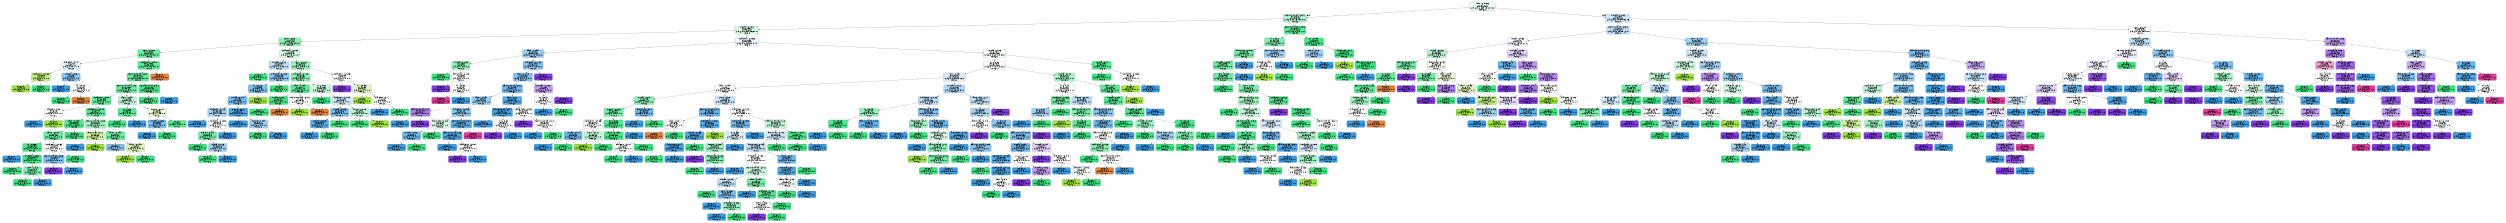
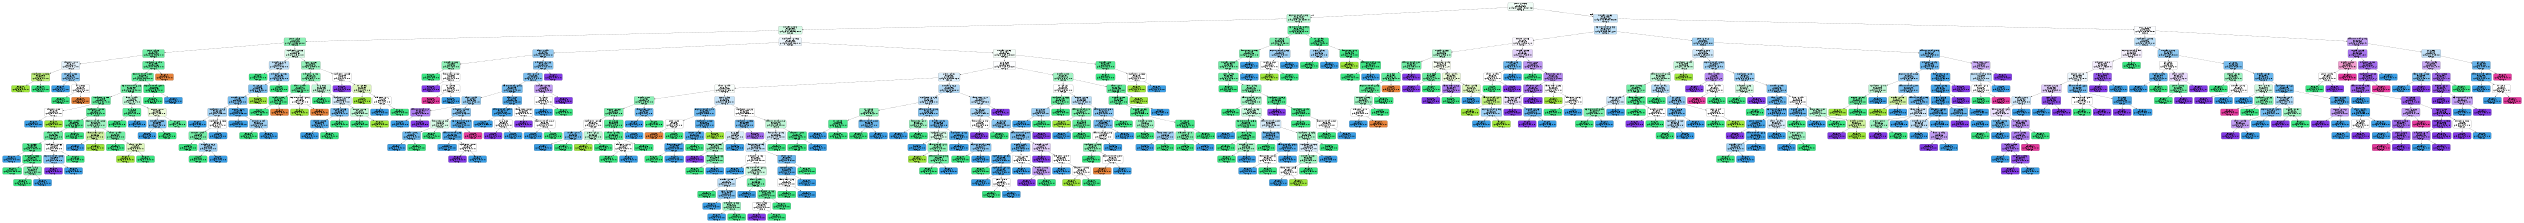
none -> (2347, 77)
(755, 136) -> (755, 136)
(115, 147) -> (115, 147)
